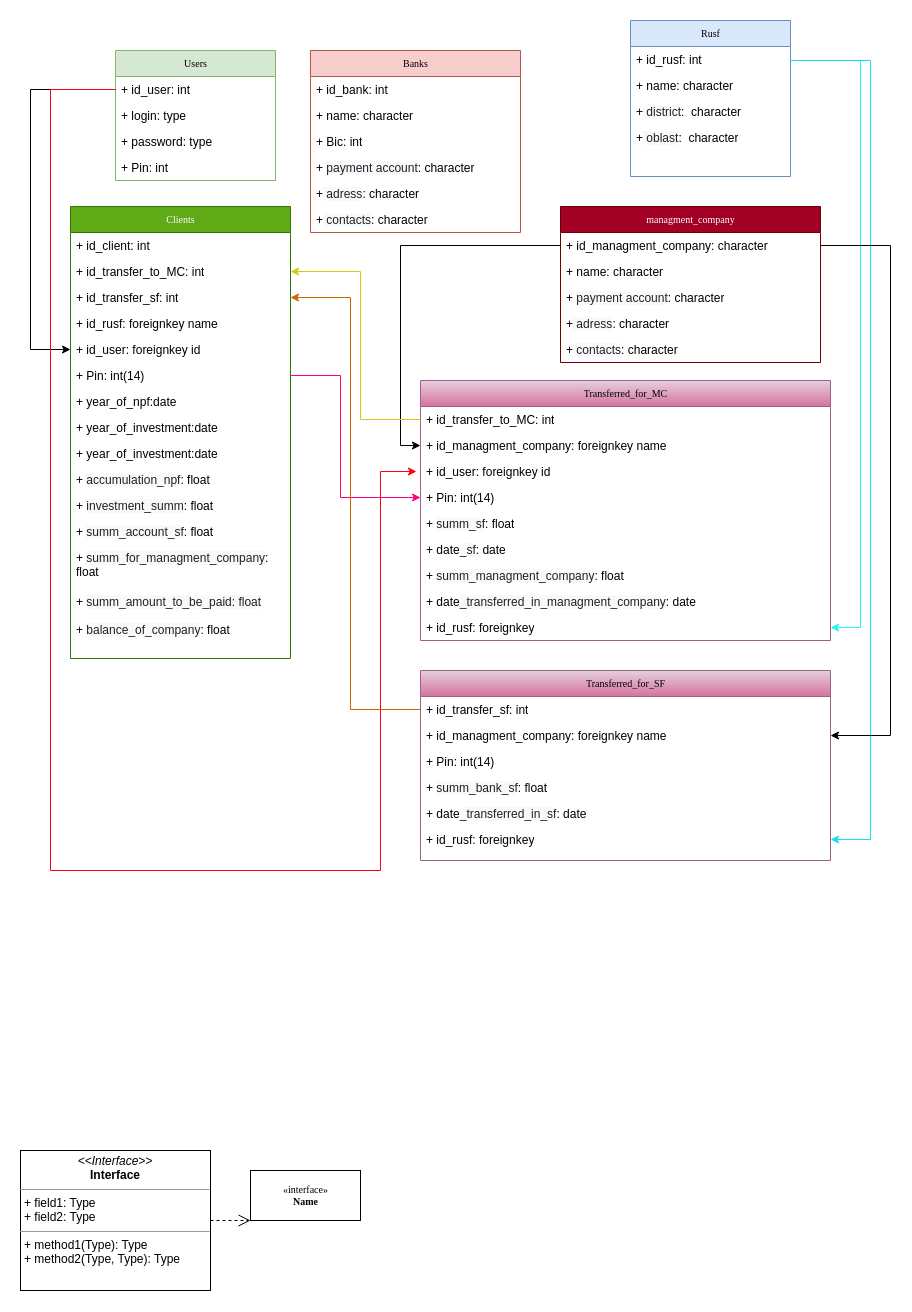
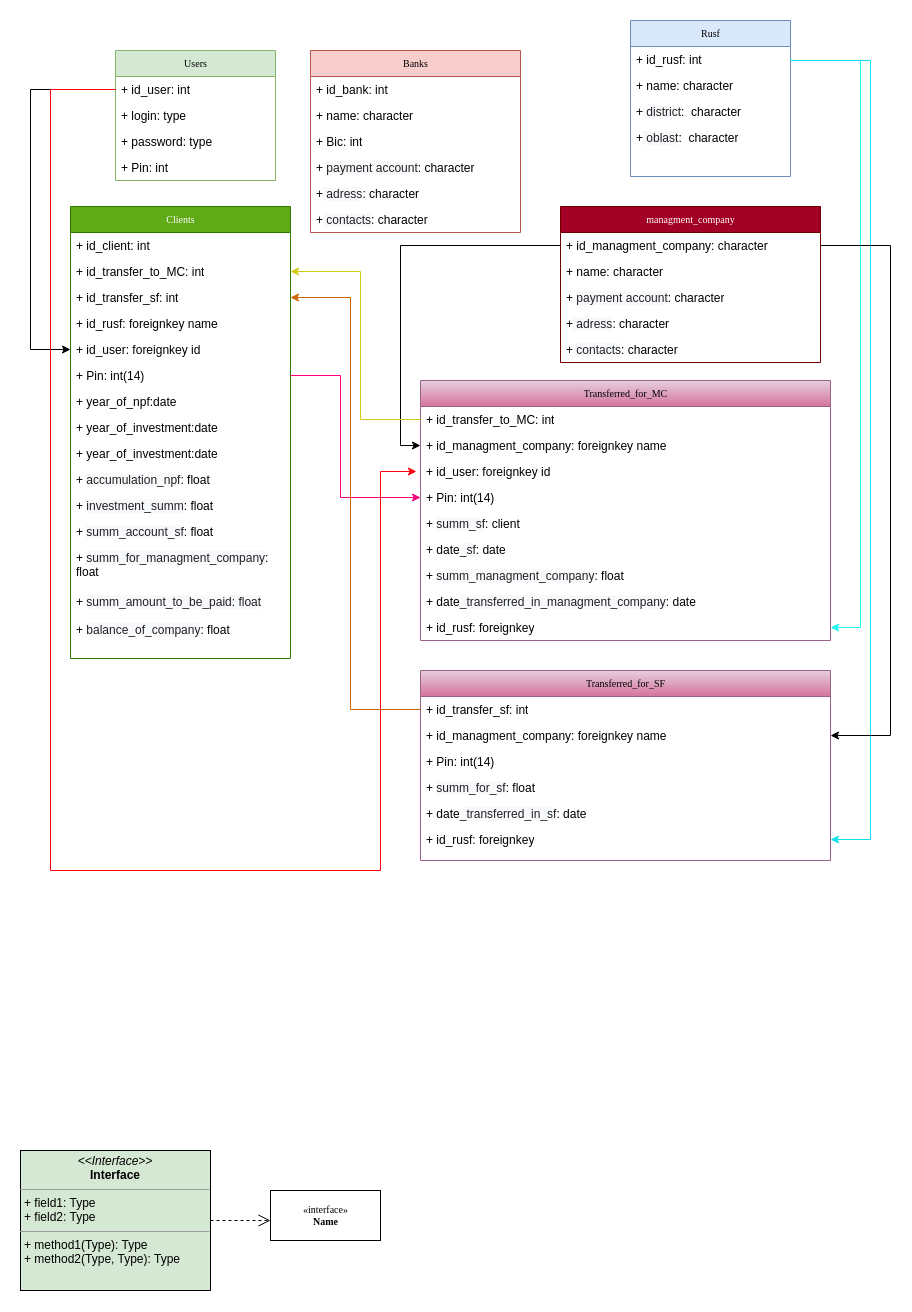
(474, 525) -> (476, 525)
(491, 789) -> (487, 789)
(306, 1196) -> (326, 1216)
(116, 1221) -> (116, 1221)
